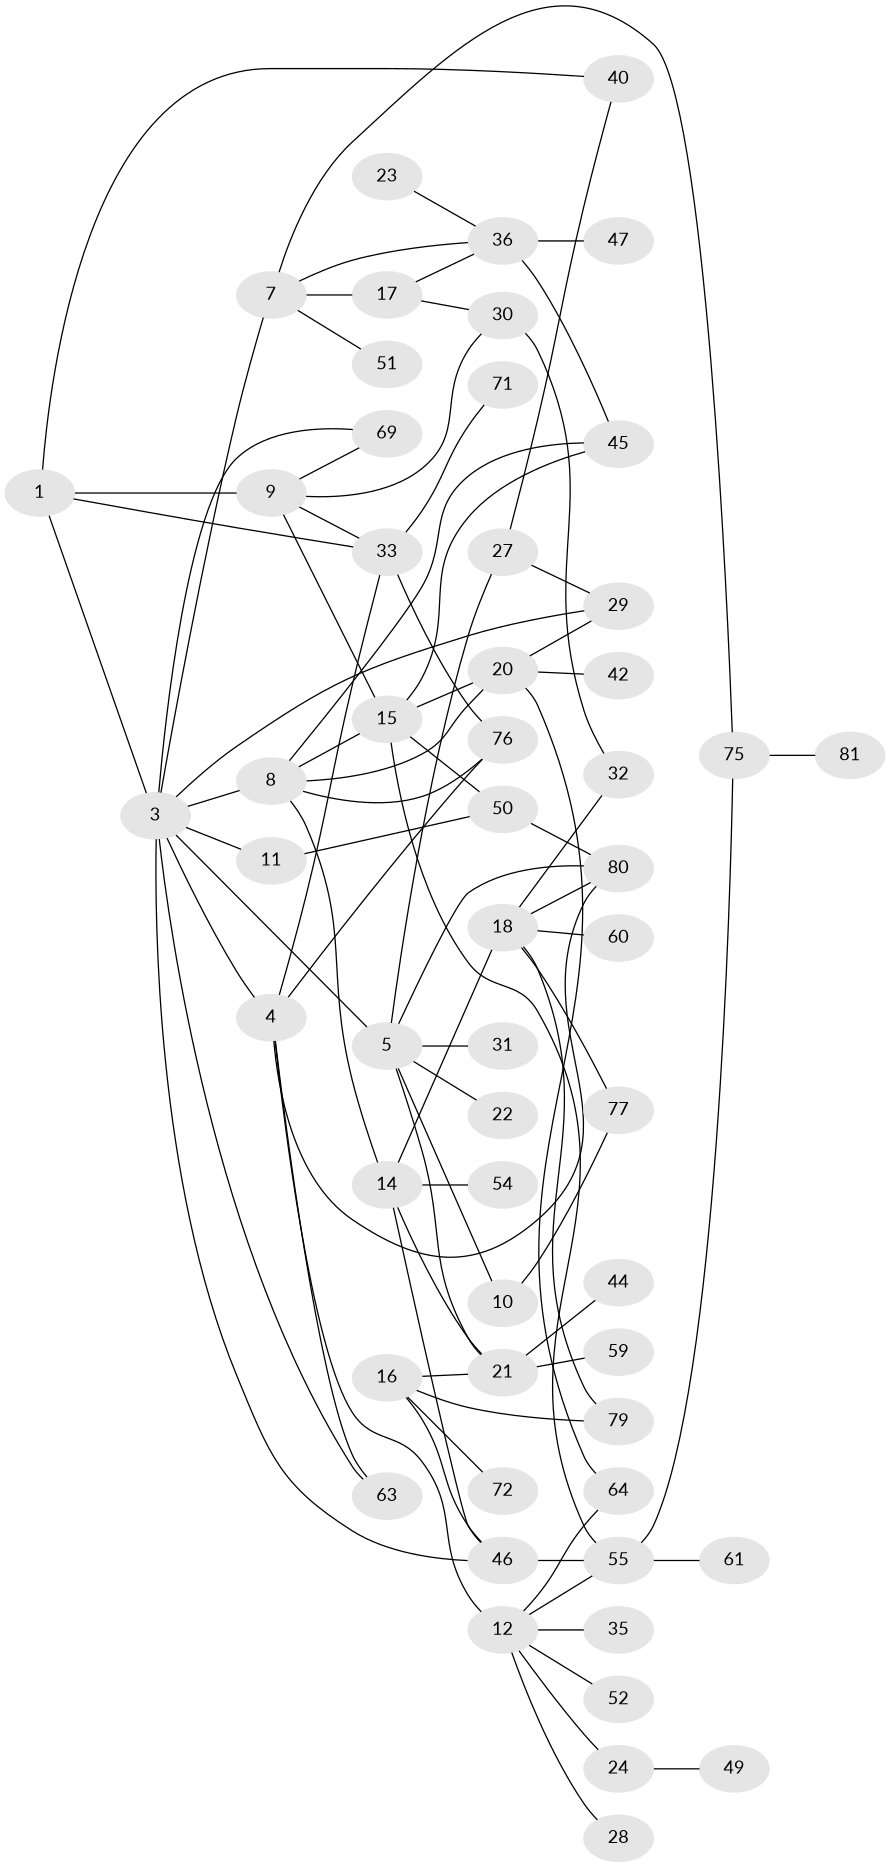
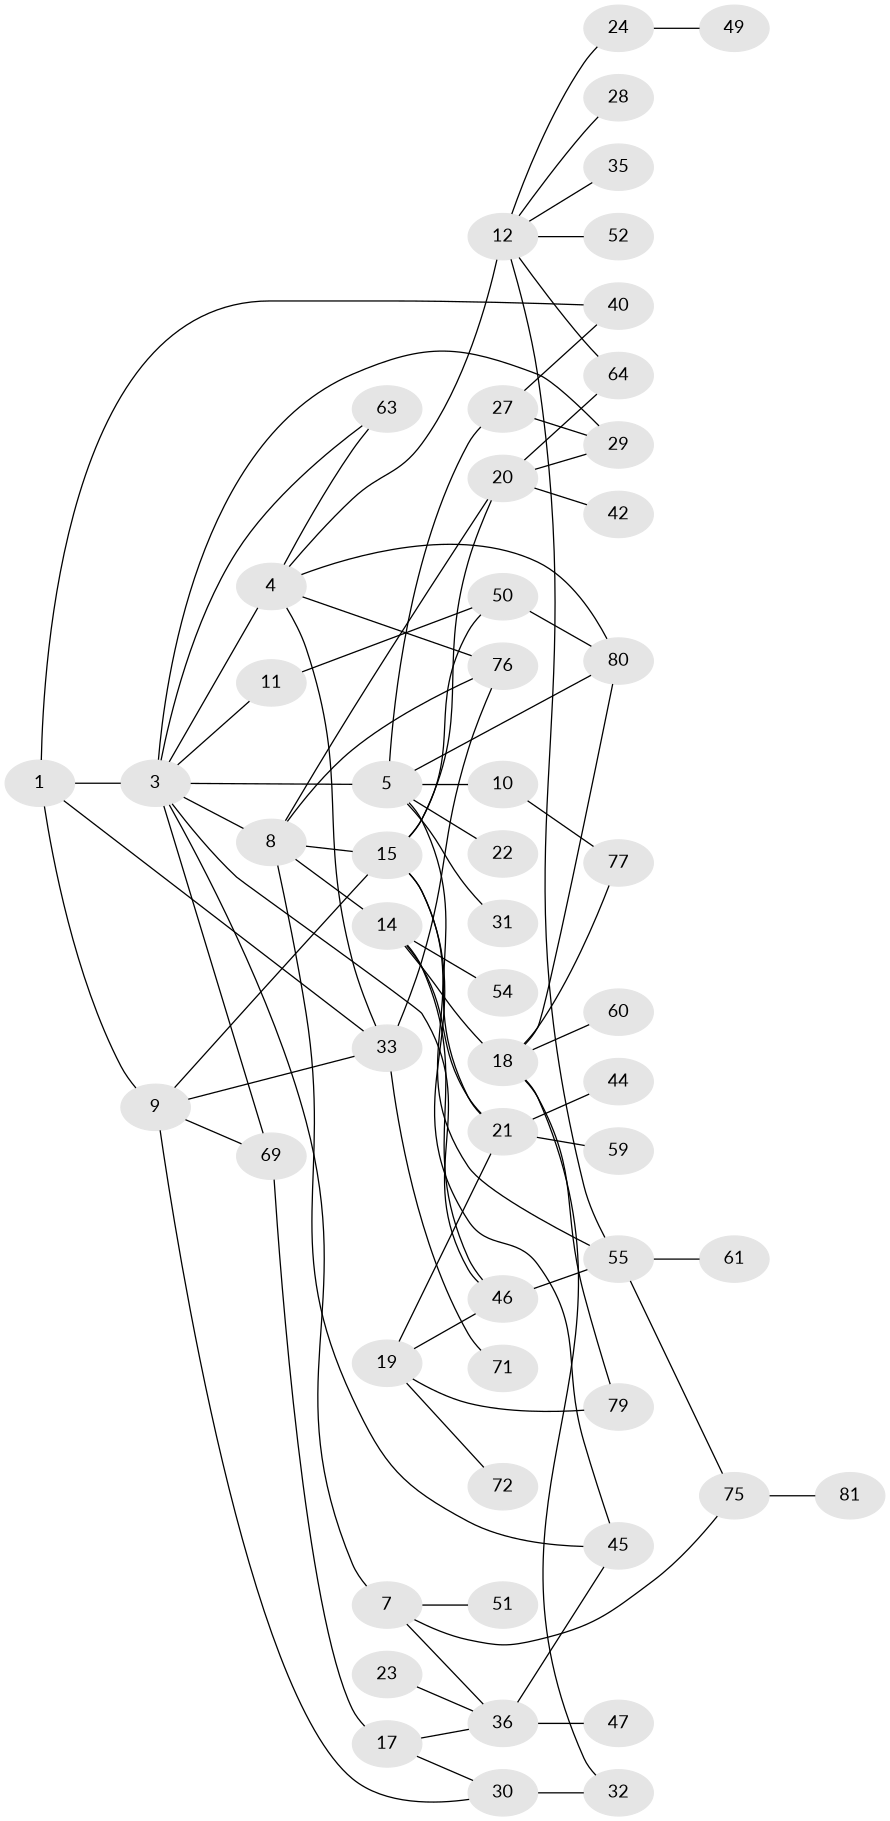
(329, 295) -> (300, 1457)
(387, 1378) -> (387, 1363)
